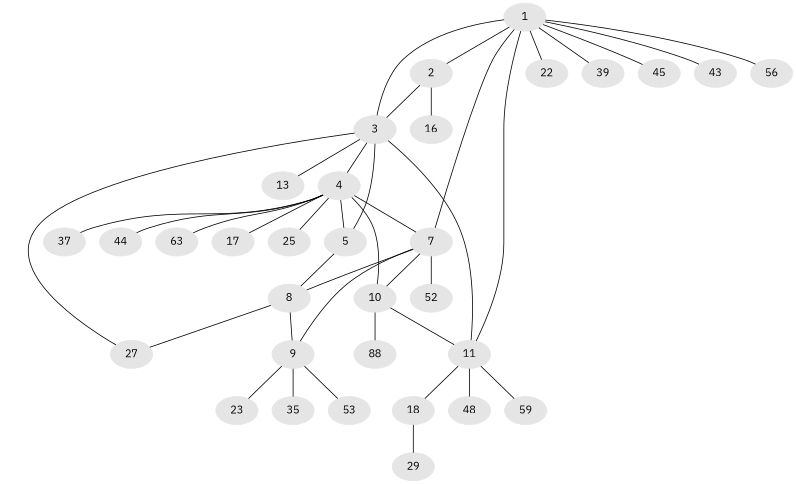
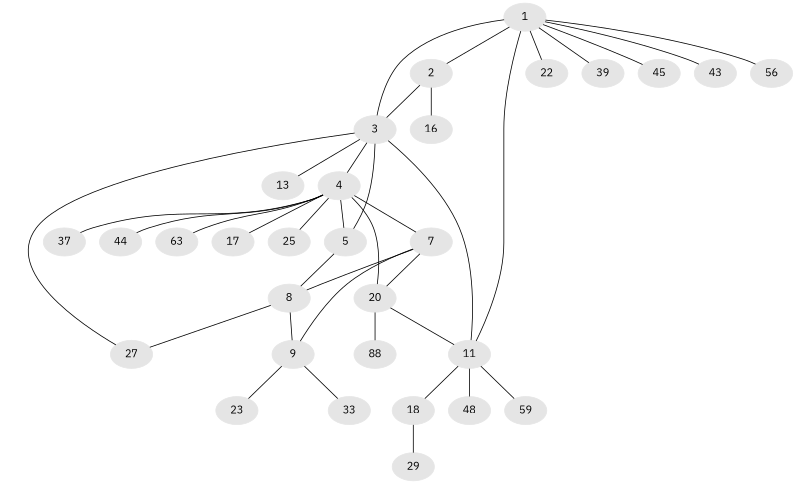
(467, 125) -> none
(375, 298) -> (375, 298)
(431, 298) -> none
(293, 411) -> none
(349, 411) -> (349, 411)
